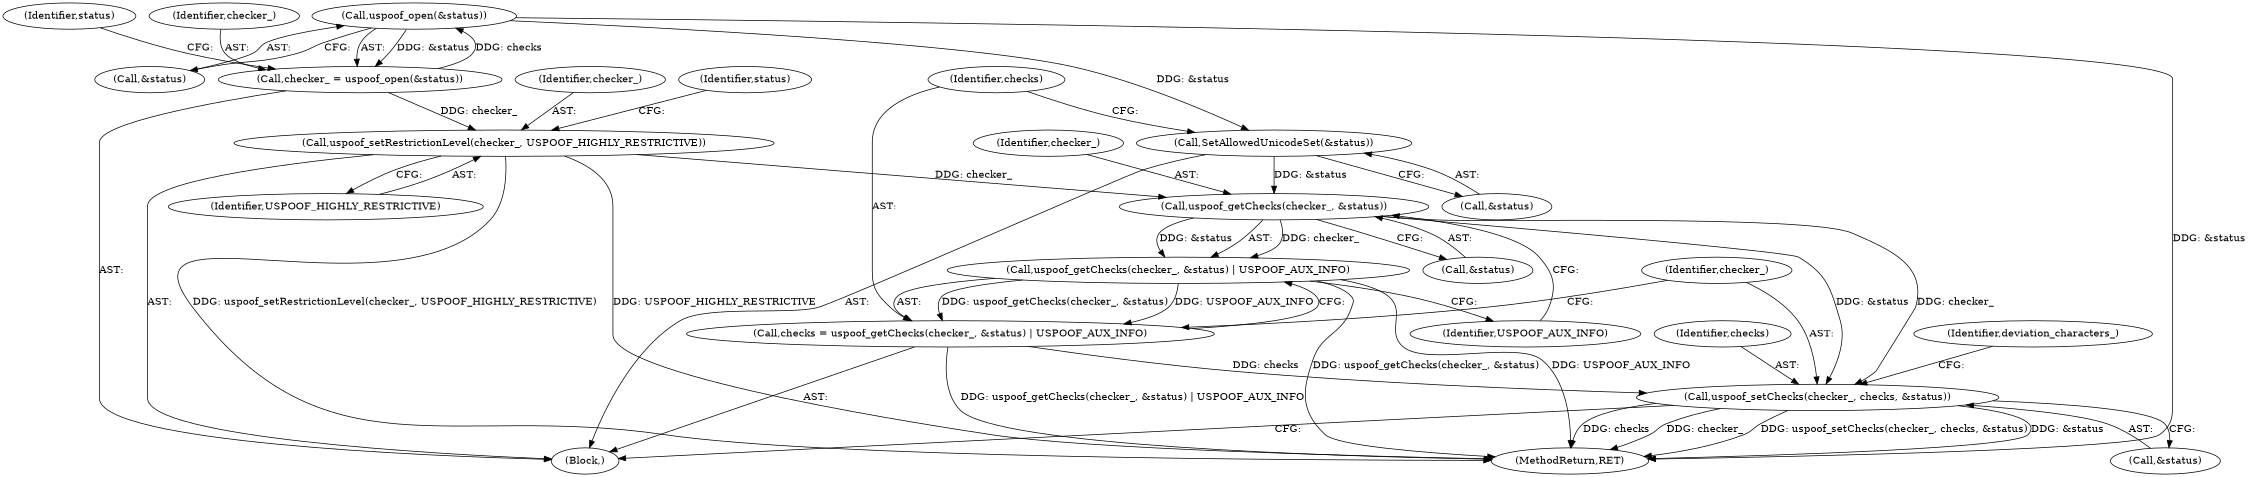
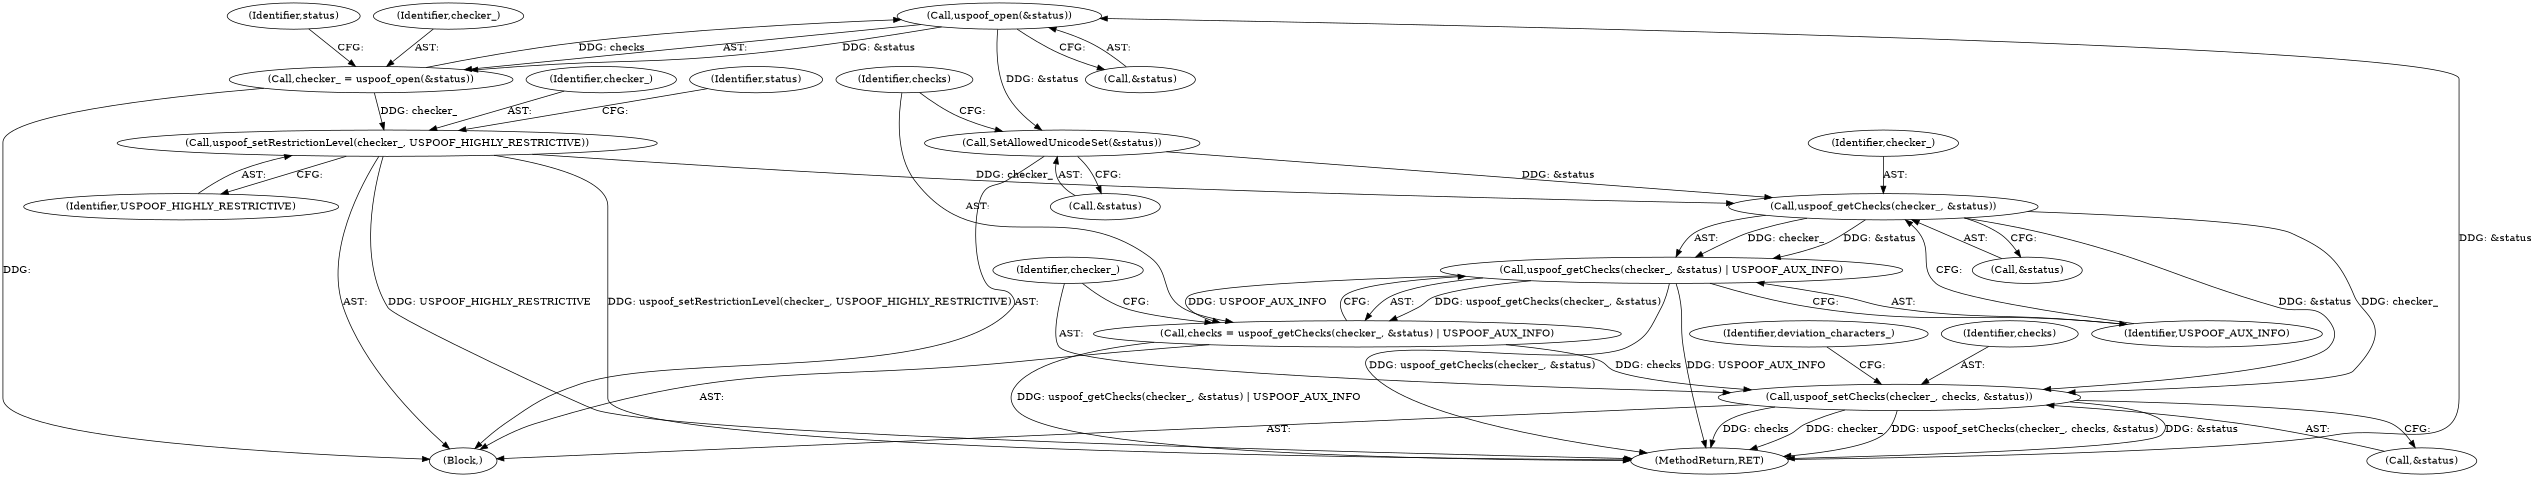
(1778, 44) -> (2290, 56)
(113, 270) -> (19, 270)
none -> (1935, 313)
(1290, 429) -> (1281, 429)
